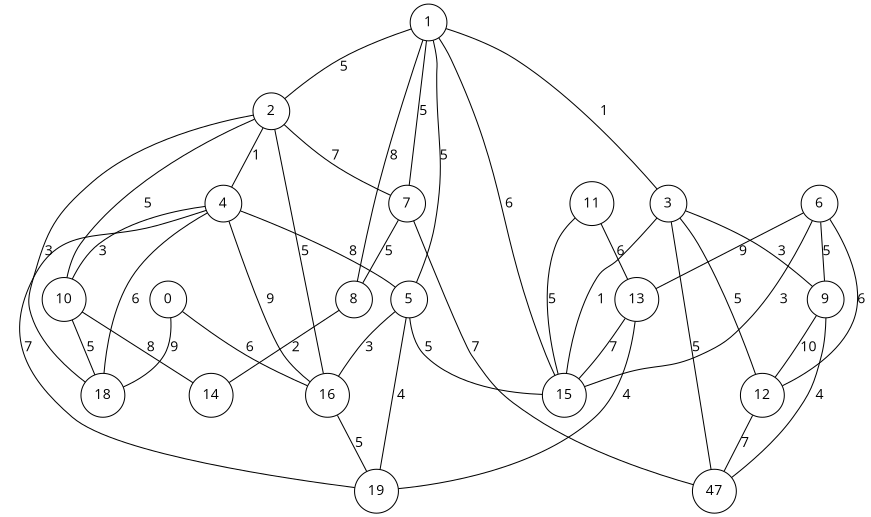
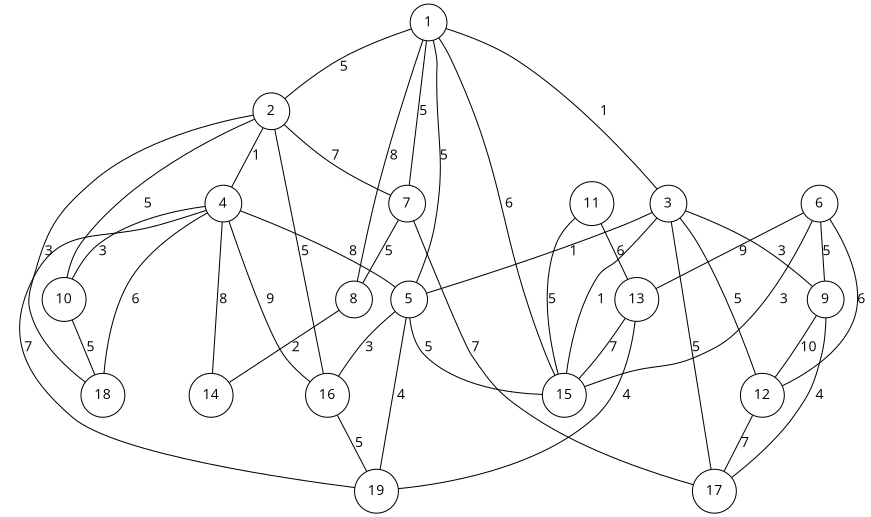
none -> (540, 256)
(168, 299) -> none
(138, 347) -> (217, 298)
(714, 491) -> (714, 491)
